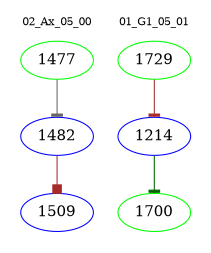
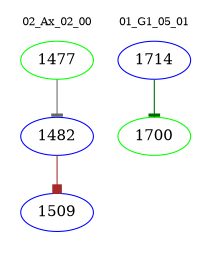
(57, 23) -> (57, 23)
(154, 60) -> none
(154, 136) -> (154, 60)
